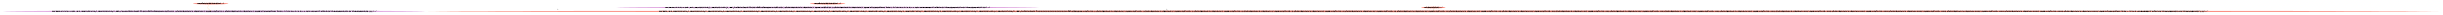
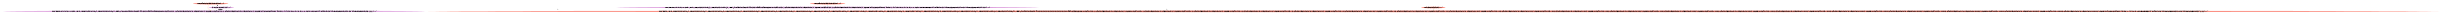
none -> (221, 8)
